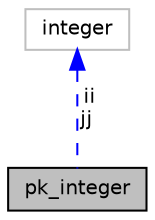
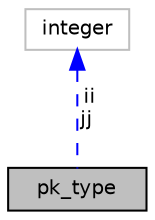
(77, 189) -> (77, 189)
